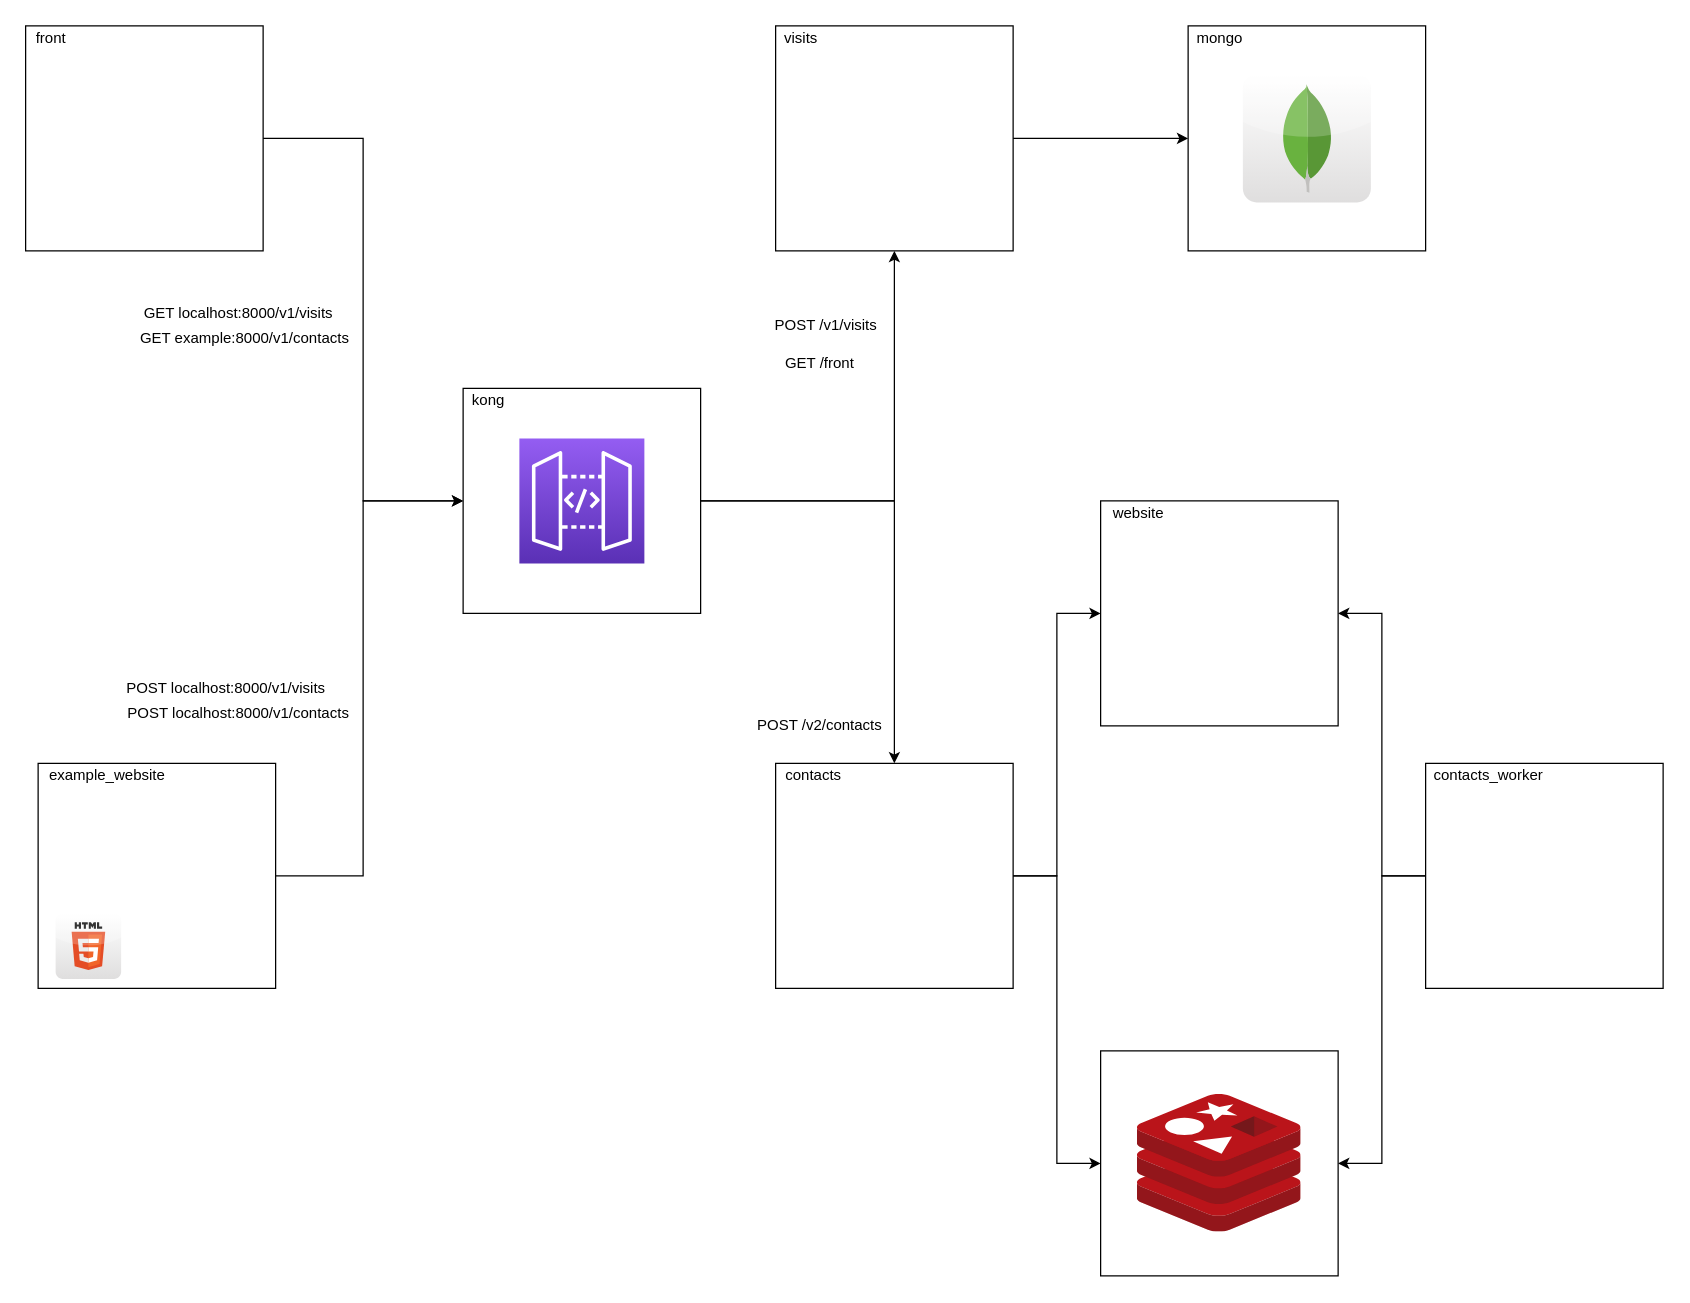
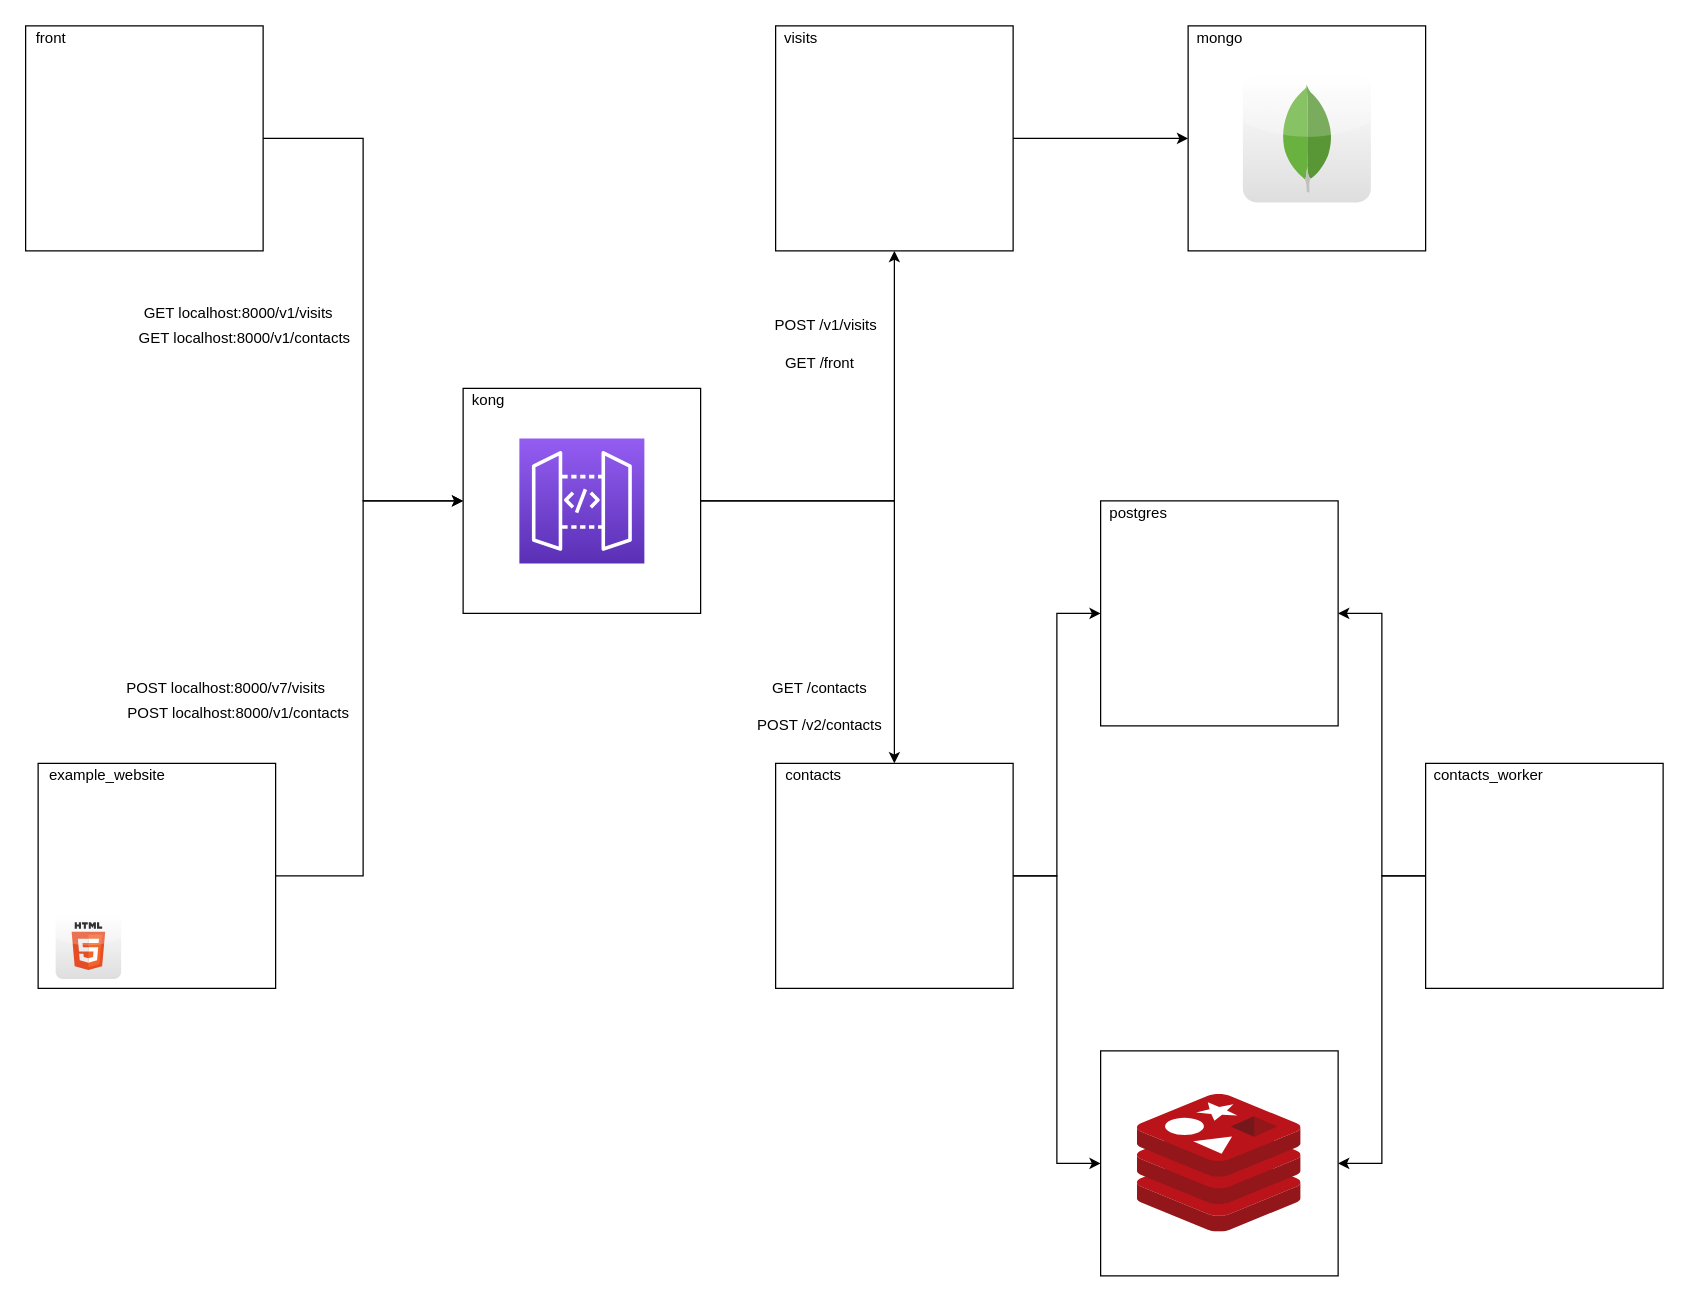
(245, 338) -> (245, 338)
(1139, 513) -> (1139, 513)
(226, 688) -> (226, 688)
none -> (819, 688)
